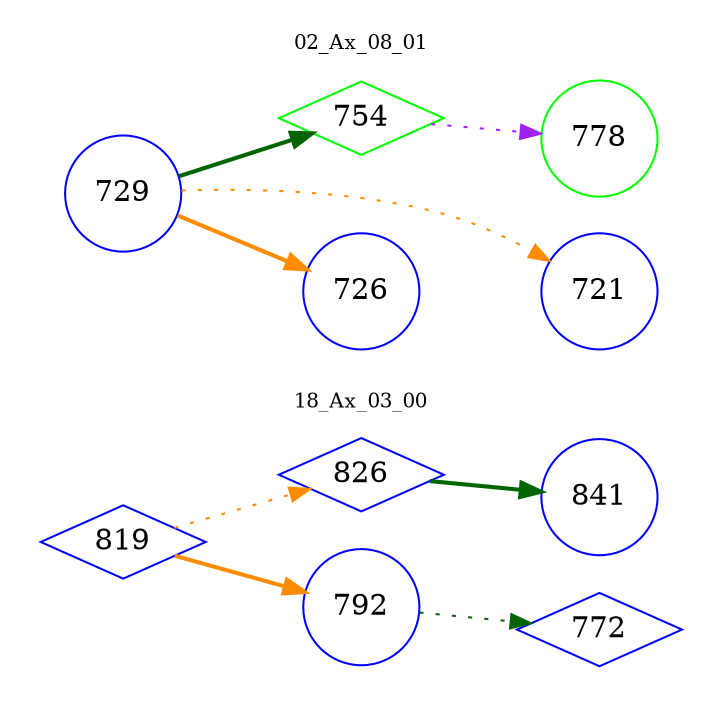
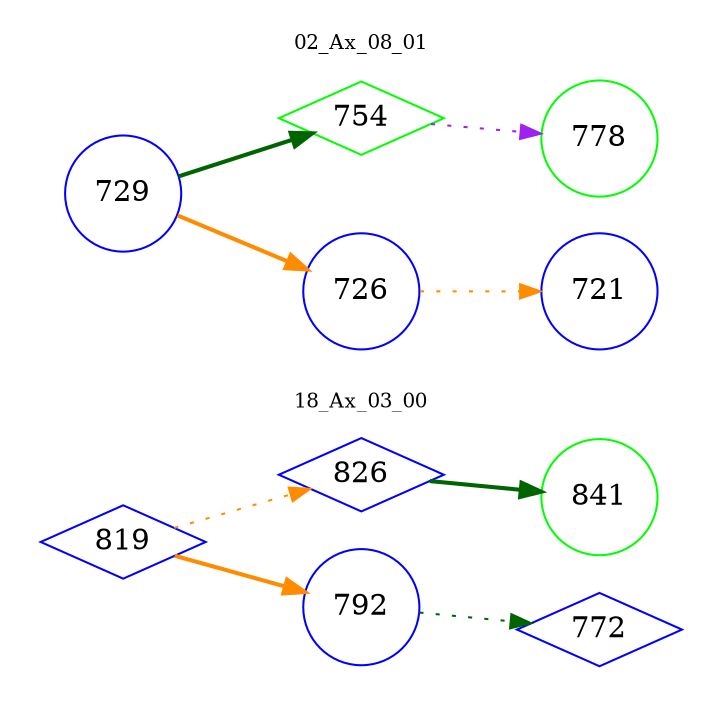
(361, 198) -> (470, 291)
(599, 497) -> (599, 497)
